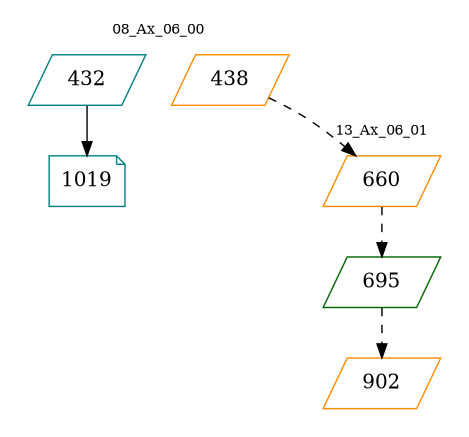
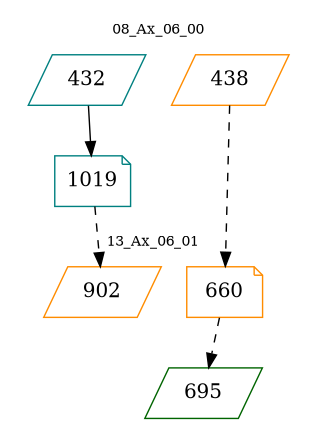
(382, 181) -> (225, 292)
(382, 326) -> (98, 237)
